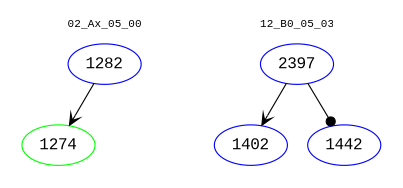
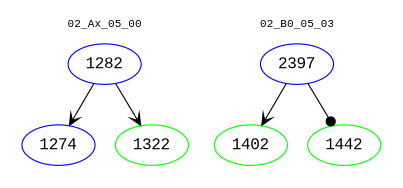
(298, 24) -> (298, 24)
(58, 145) -> (58, 145)
none -> (152, 145)
(251, 145) -> (251, 145)
(344, 145) -> (344, 145)
